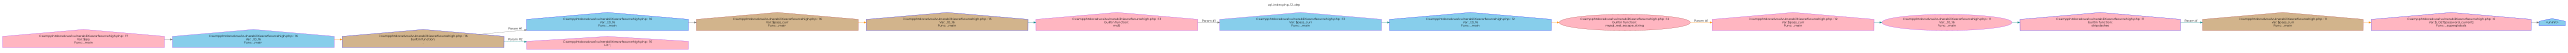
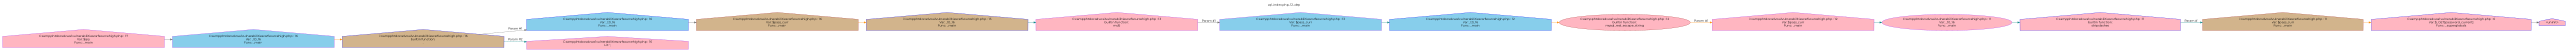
(2552, 22) -> (2552, 22)
